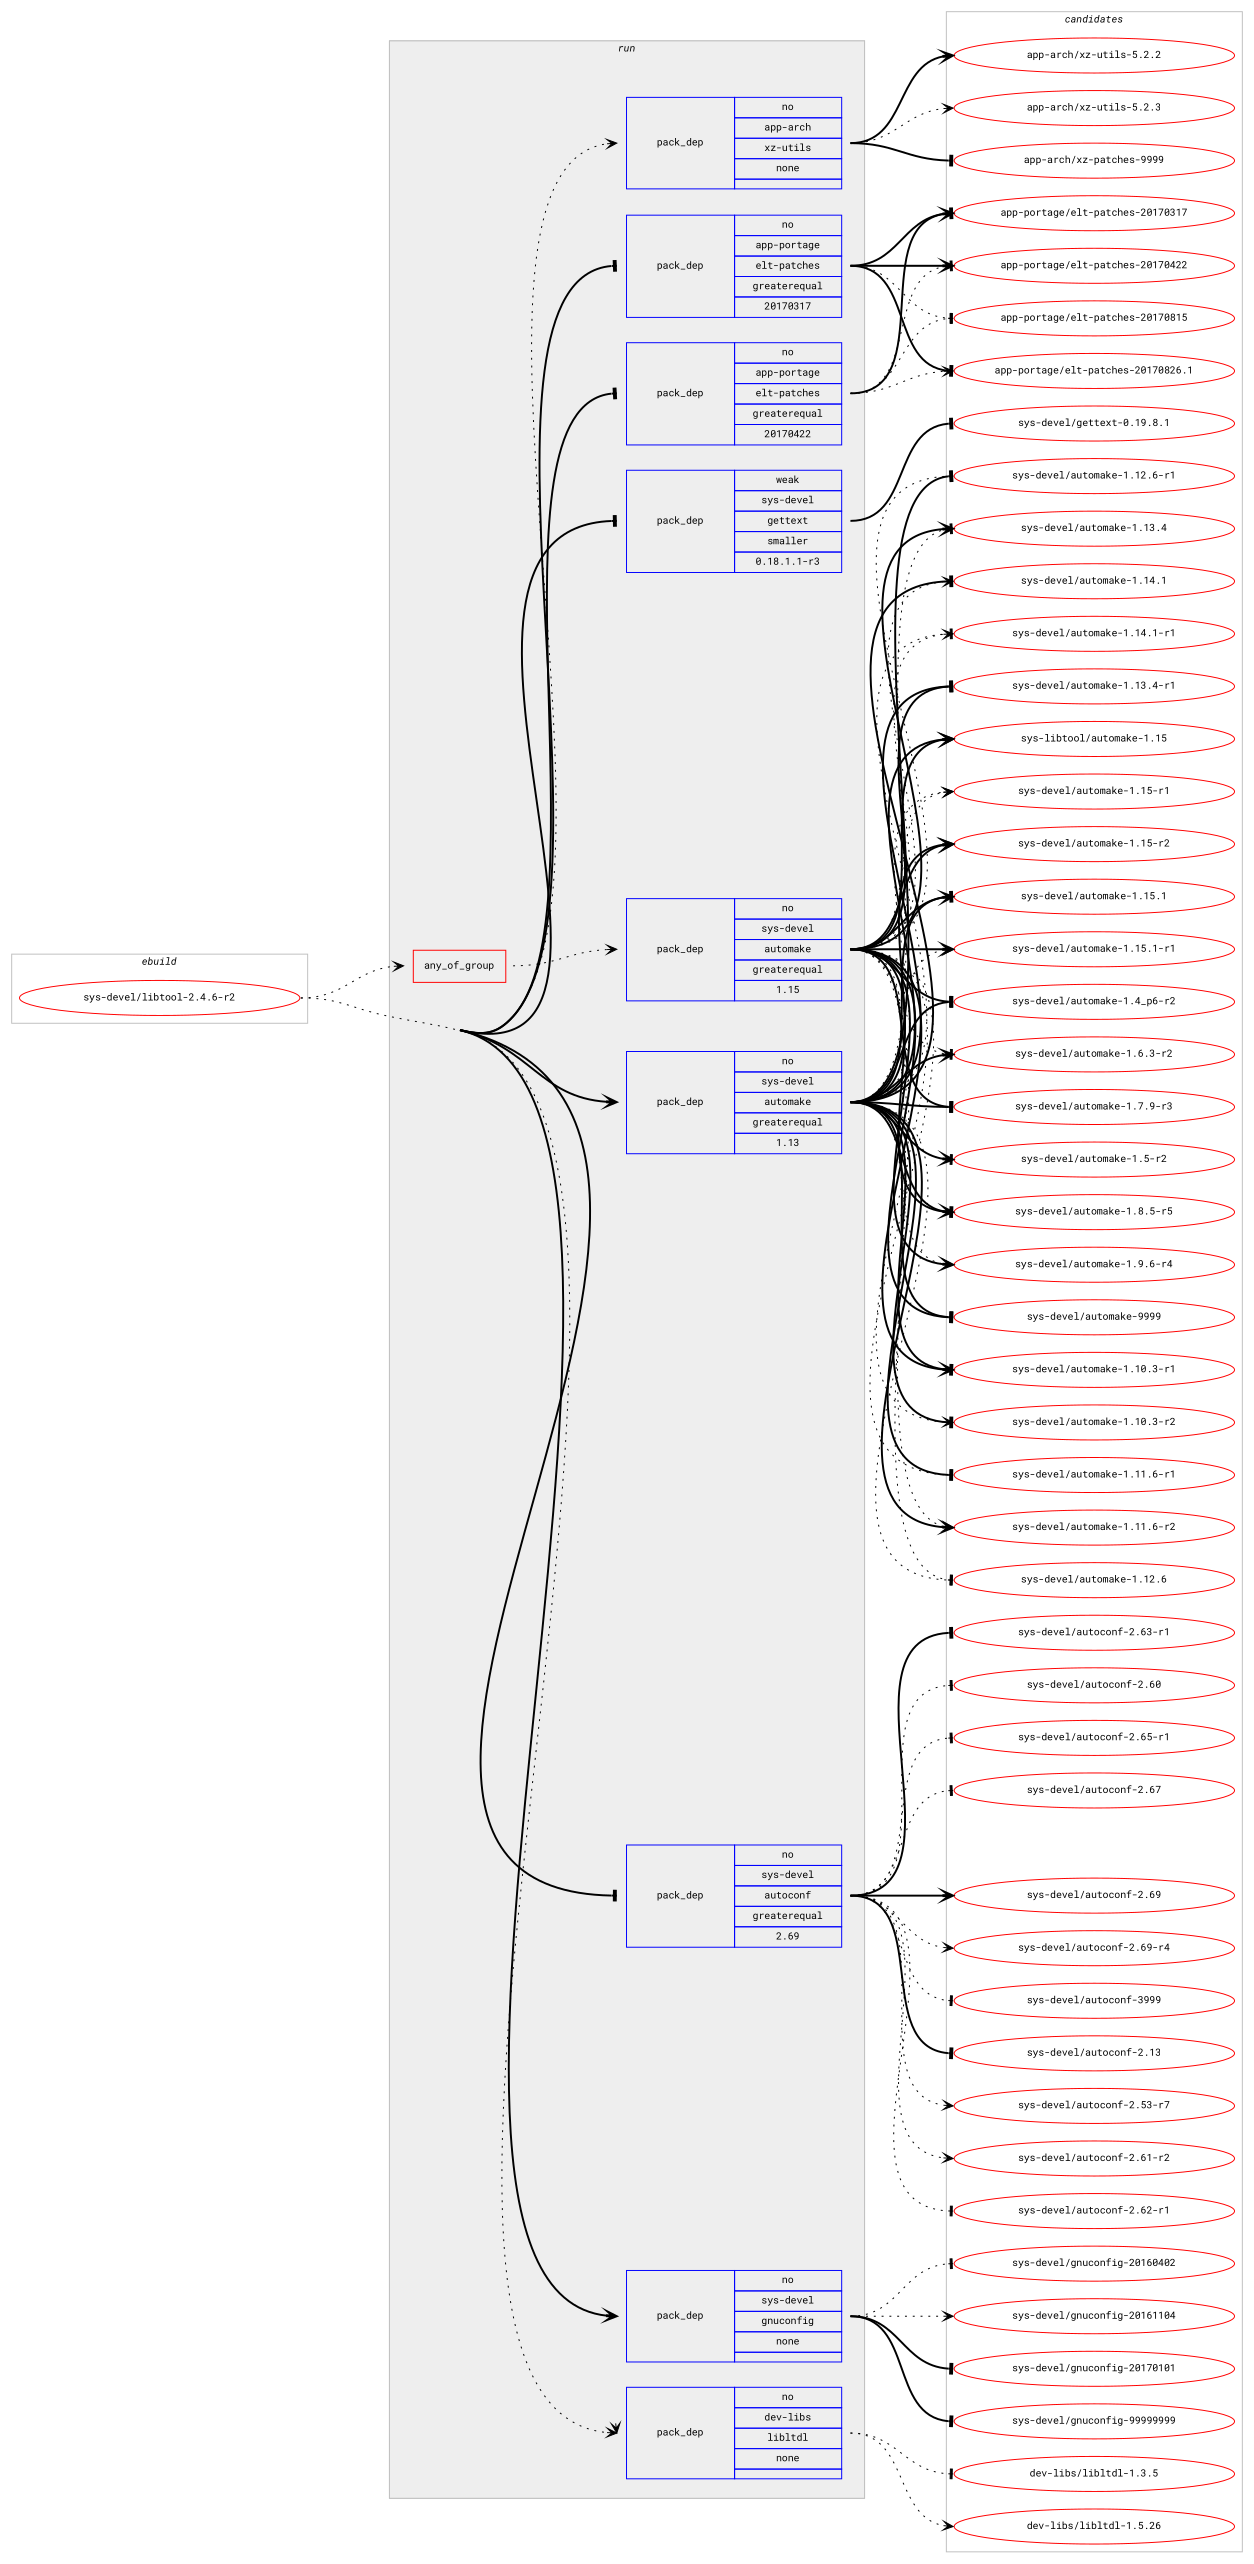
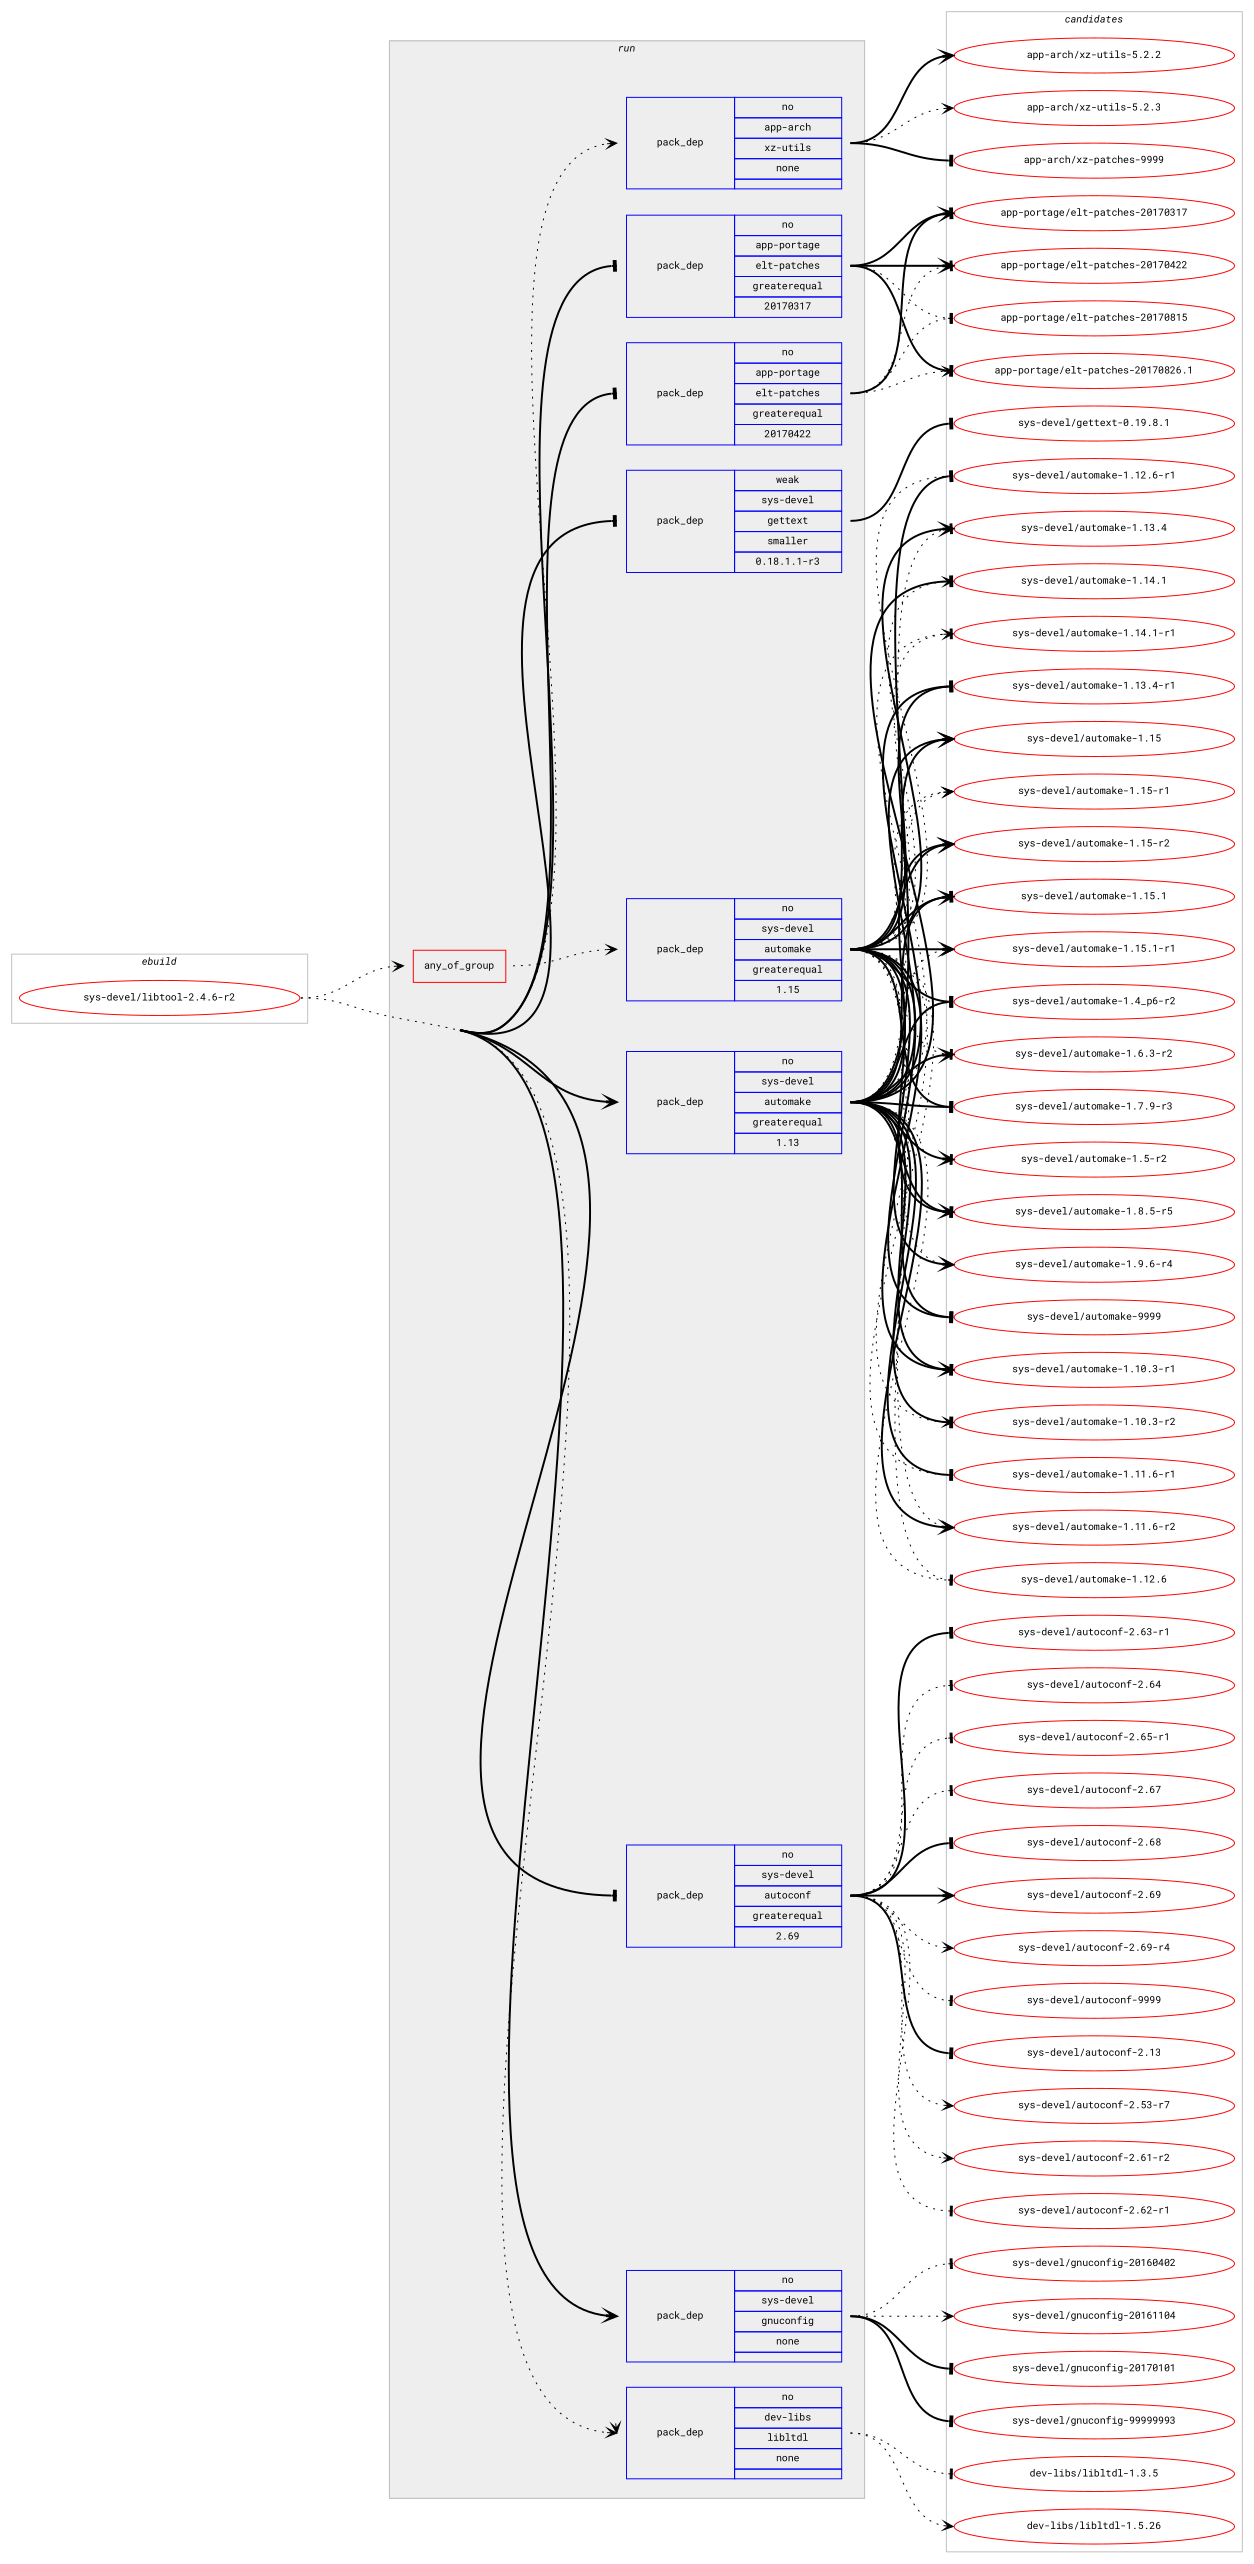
(1094, 739) -> (1094, 739)
(1094, 1685) -> (1094, 1685)
none -> (1094, 1843)
(1094, 2001) -> (1094, 2001)
(1094, 2421) -> (1094, 2421)
